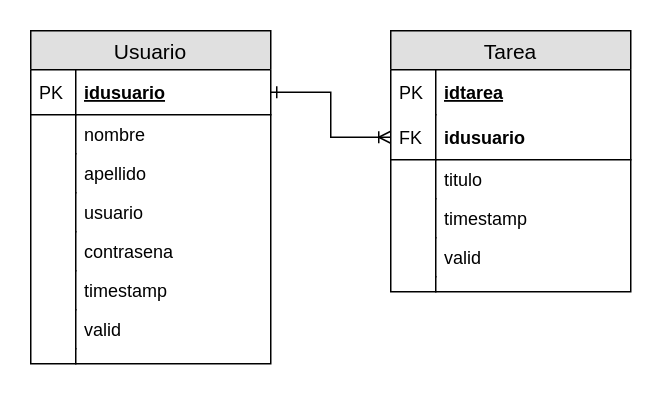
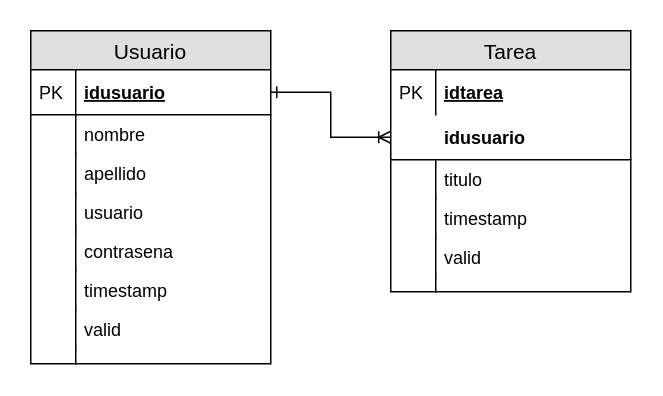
(413, 137) -> none
